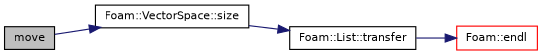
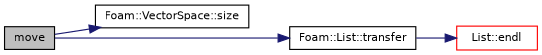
(263, 27) -> (166, 38)
(497, 38) -> (497, 38)
